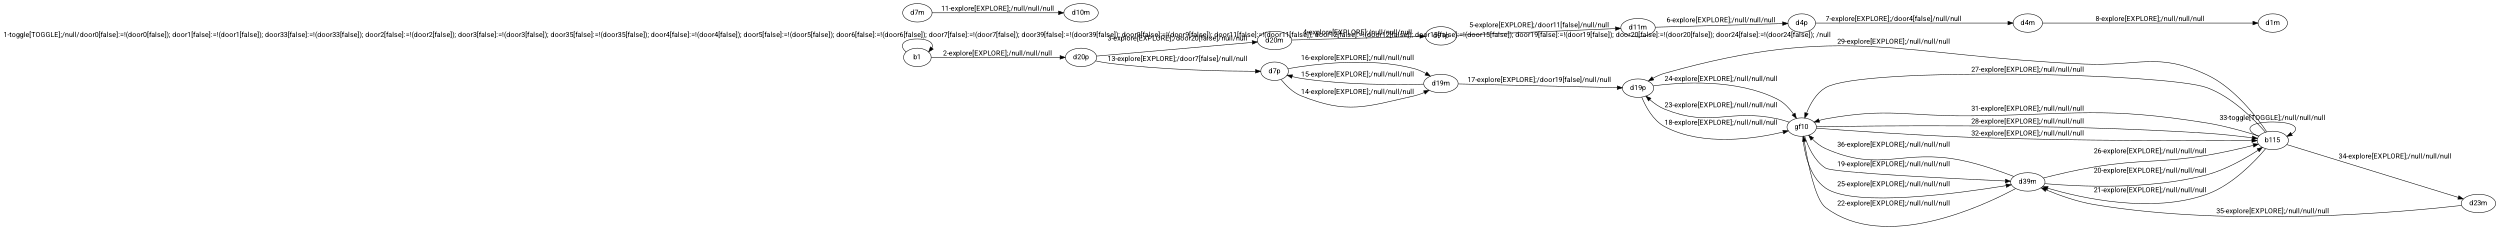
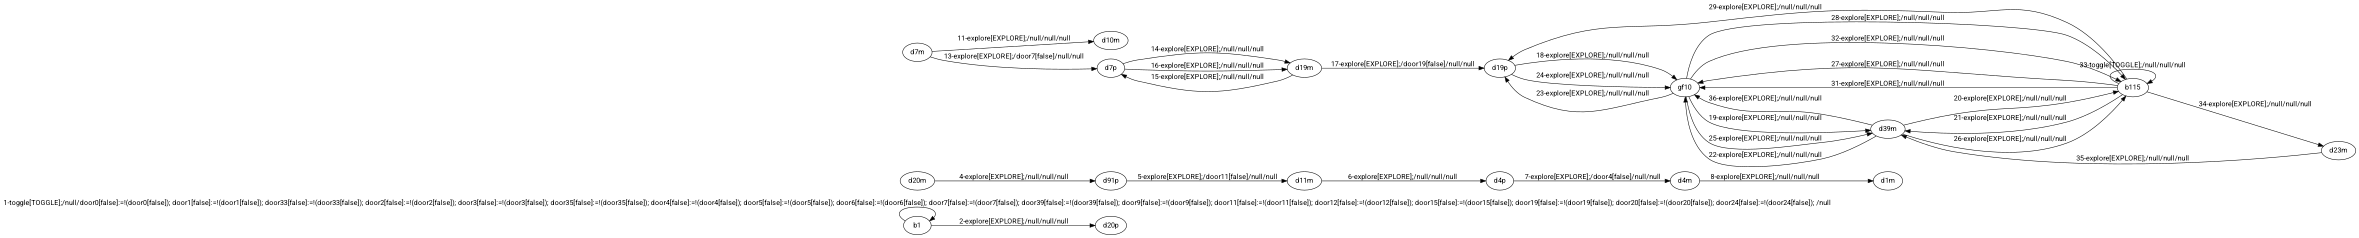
(1174, 49) -> none
(1175, 69) -> (1010, 68)
